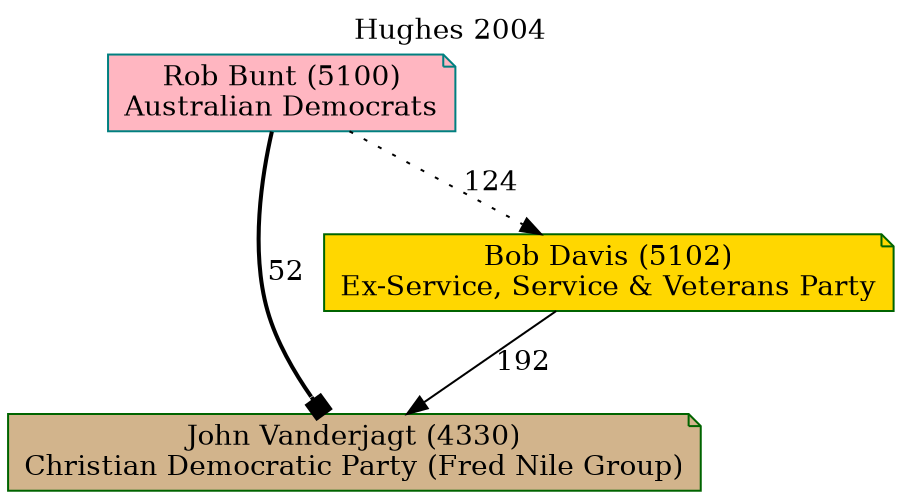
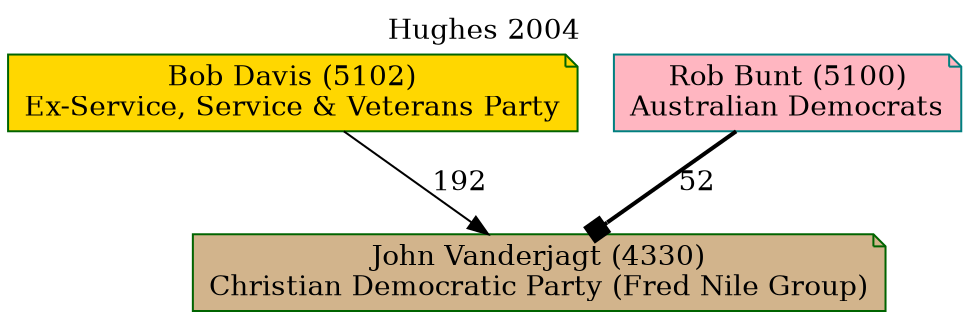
(436, 178) -> none
